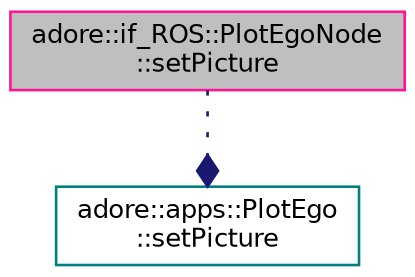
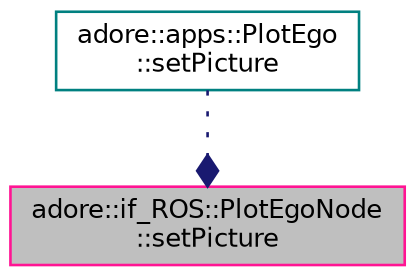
(208, 123) -> (208, 123)
